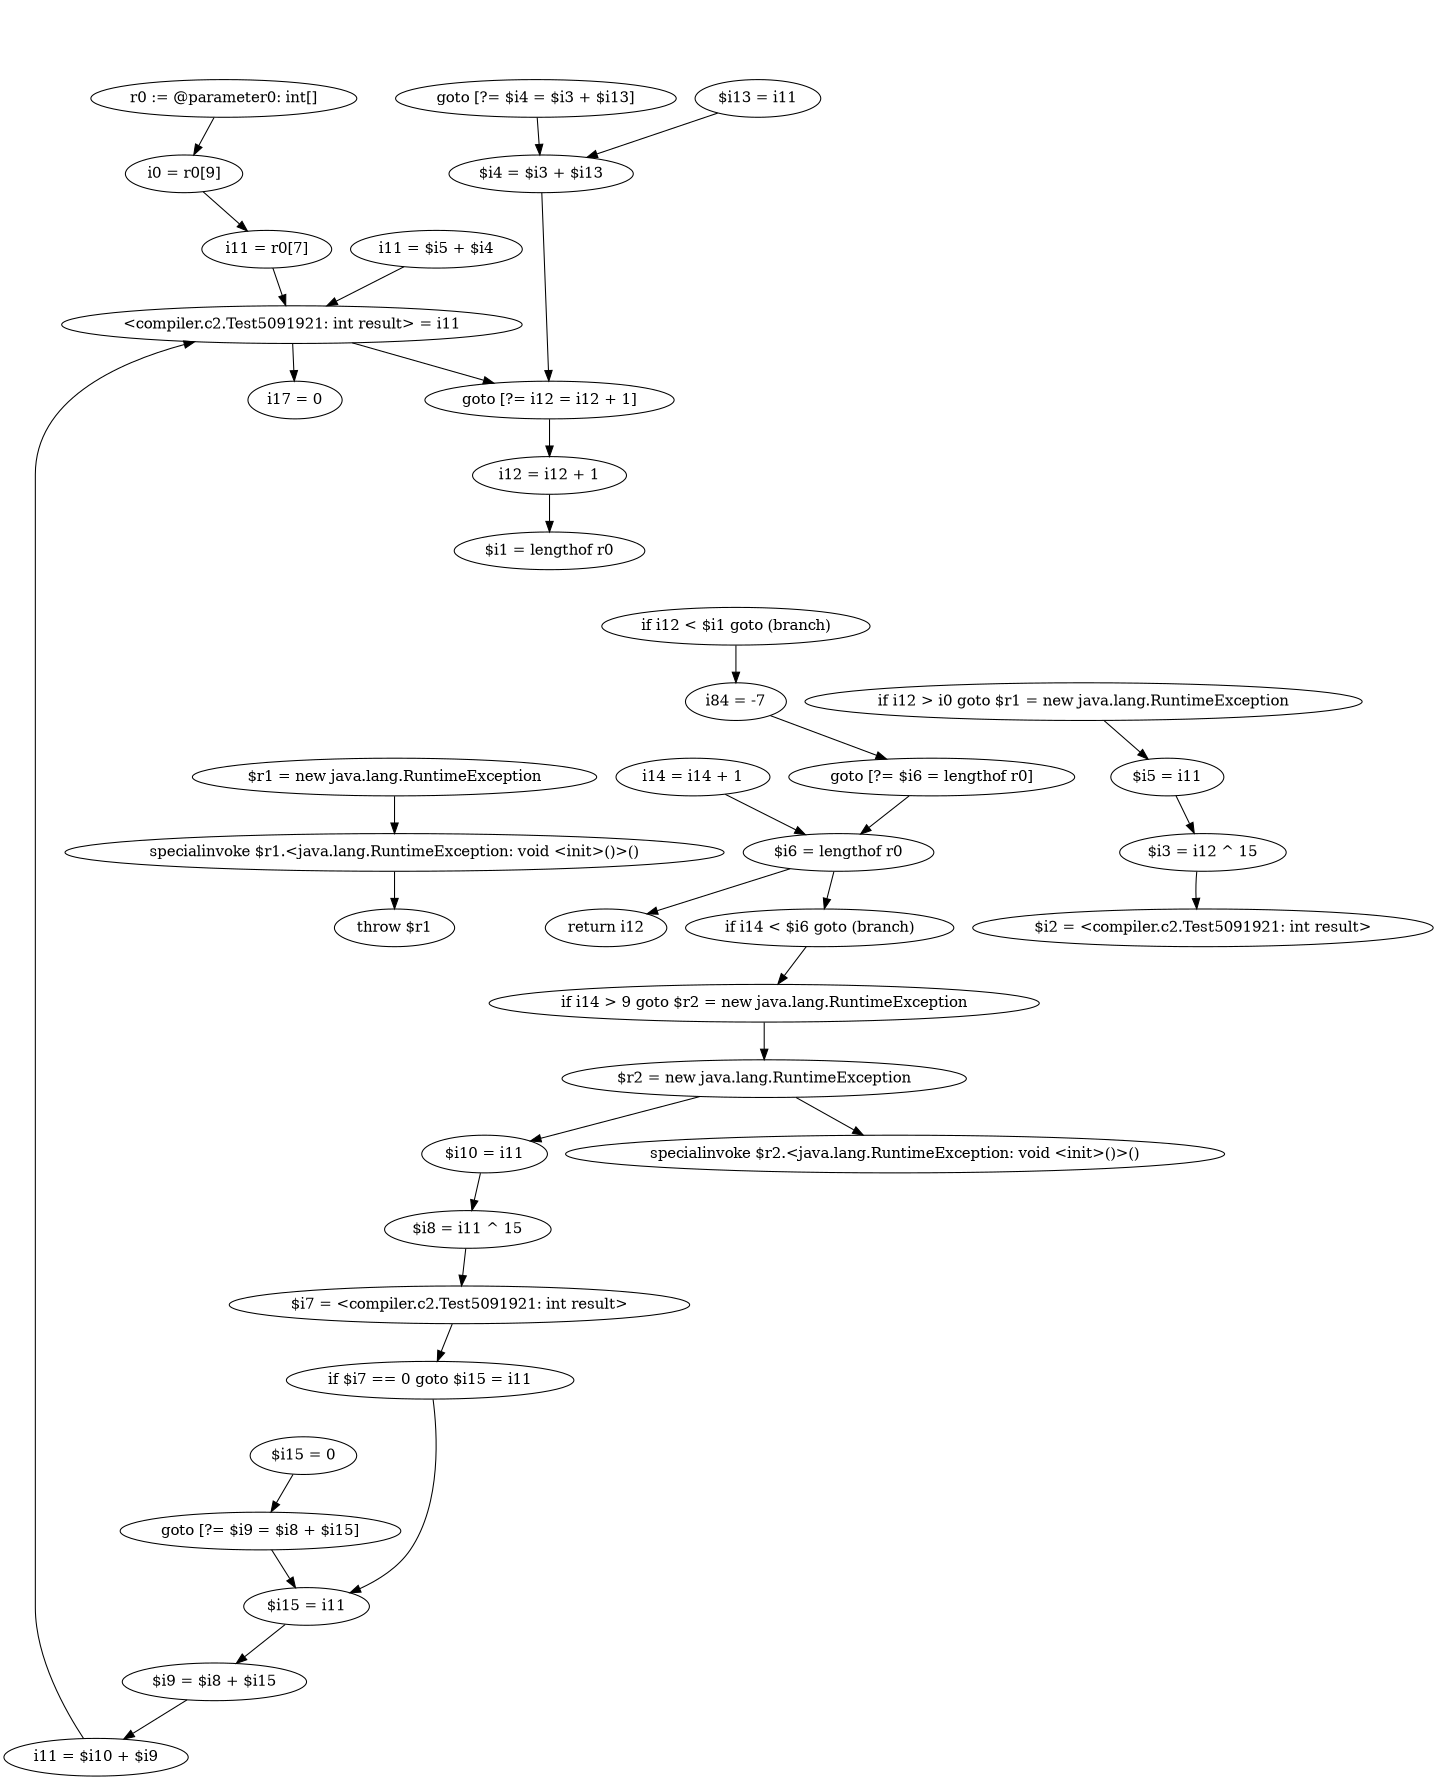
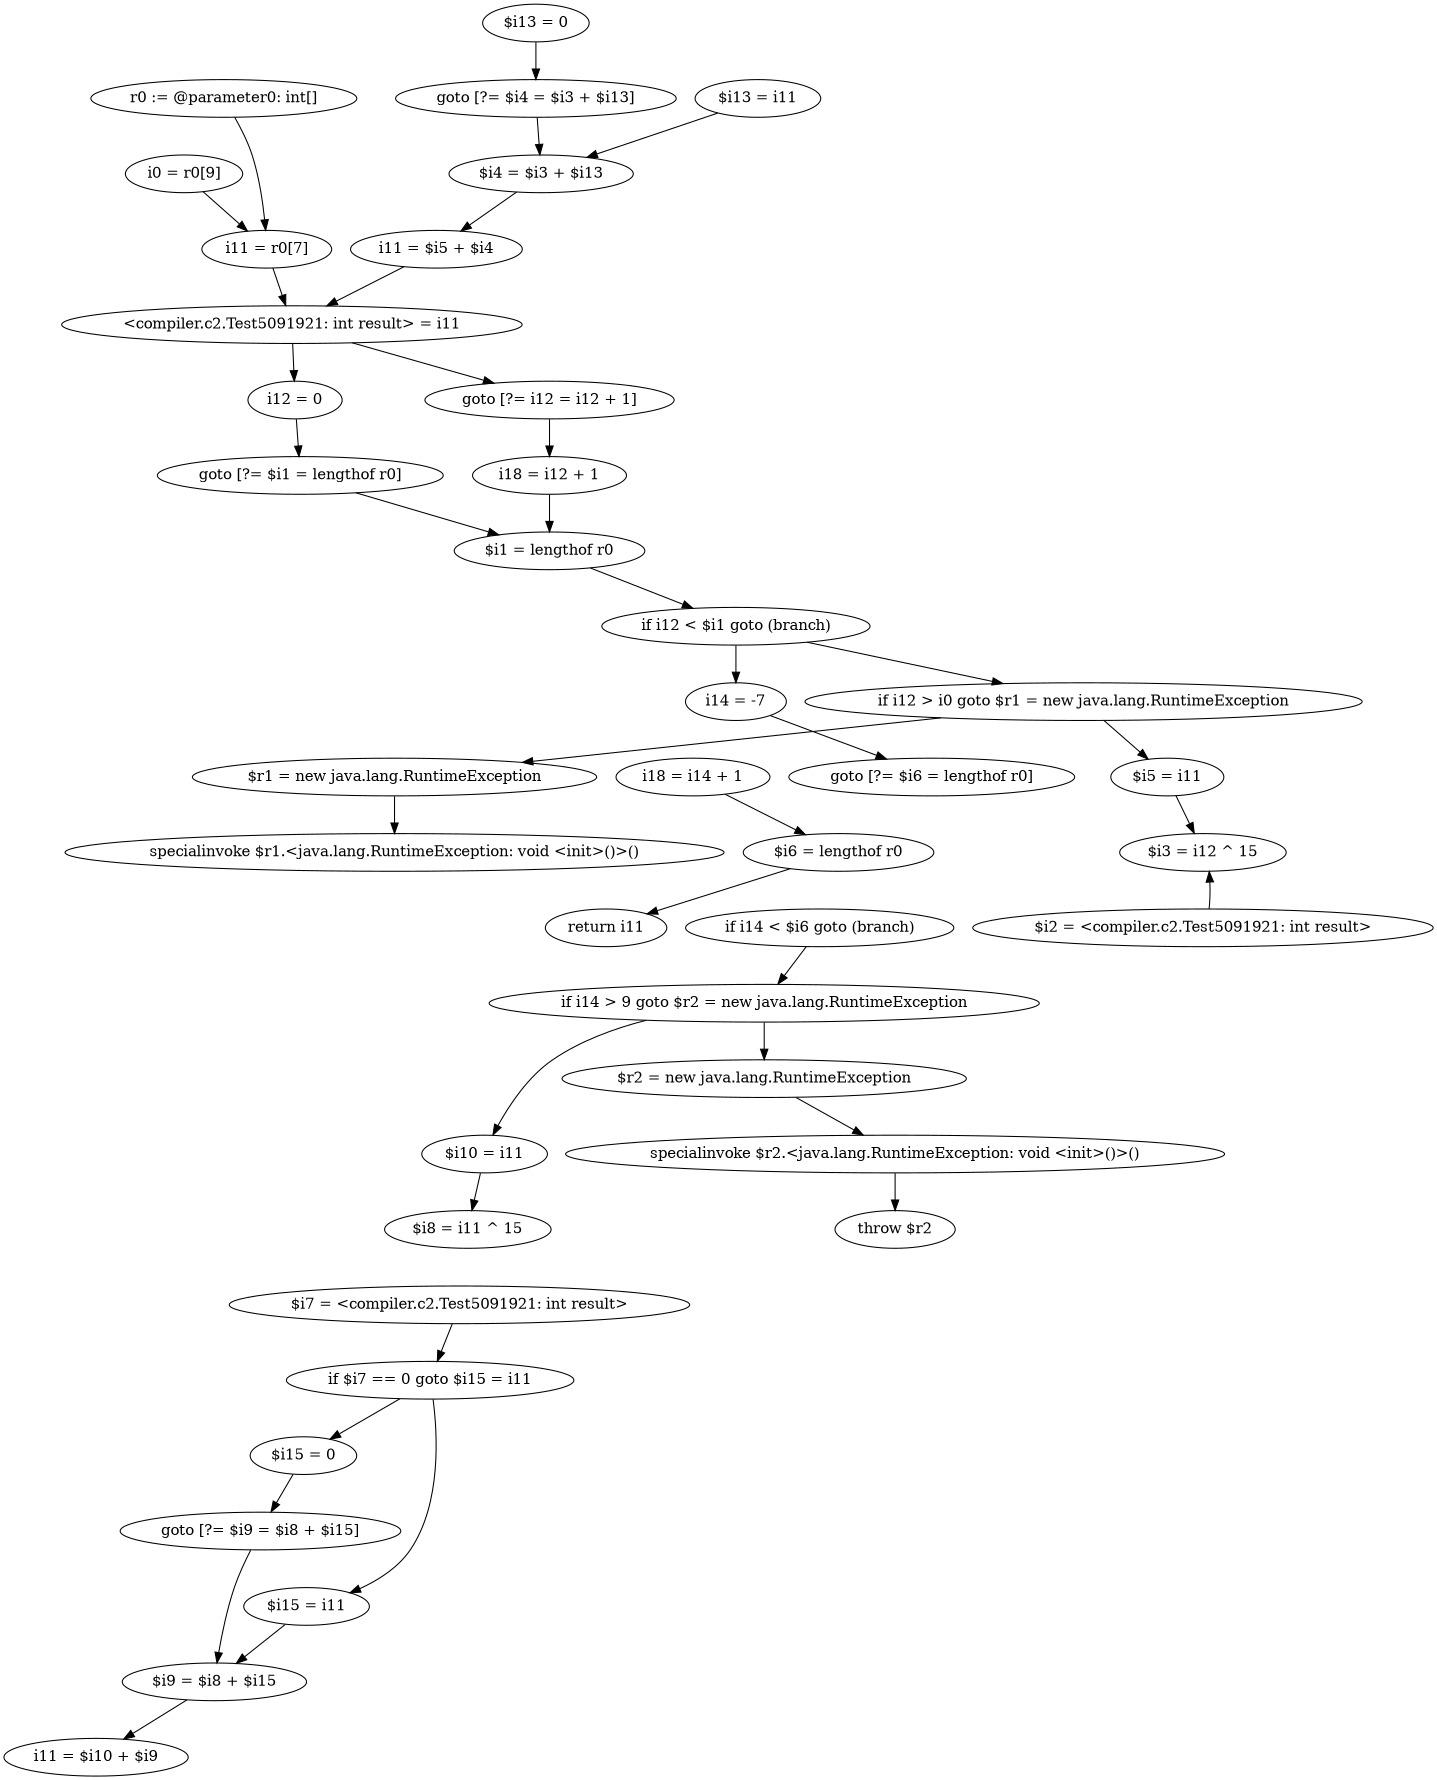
none -> (536, 23)
(206, 132) -> (256, 167)
(545, 282) -> (493, 209)
(295, 400) -> (295, 400)
none -> (300, 475)
(550, 475) -> (550, 475)
none -> (637, 586)
none -> (900, 662)
(736, 702) -> (736, 702)
none -> (737, 740)
(693, 777) -> (693, 777)
(889, 812) -> none
(830, 885) -> none
(1196, 885) -> (1210, 896)
(395, 928) -> none
(606, 928) -> (606, 928)
(35, 1005) -> none
(620, 1117) -> (559, 1056)
none -> (895, 1229)
(464, 1262) -> none
none -> (370, 1416)
(281, 1564) -> (230, 1600)
